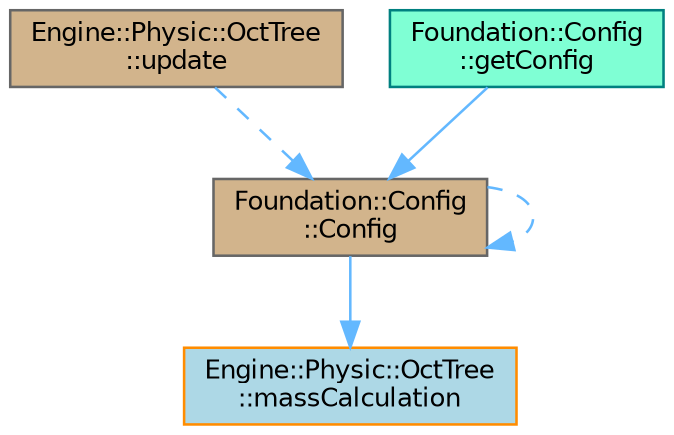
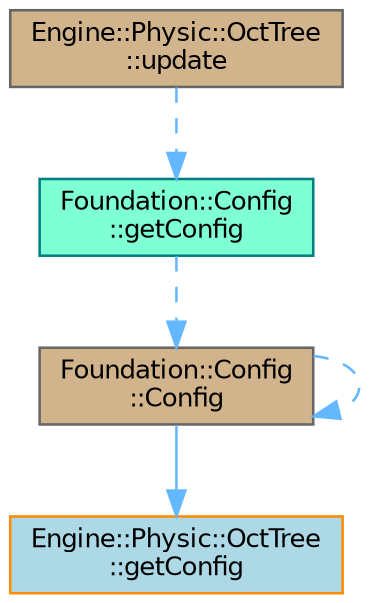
(254, 124) -> (176, 120)
(448, 124) -> (176, 289)
(350, 386) -> (176, 555)
